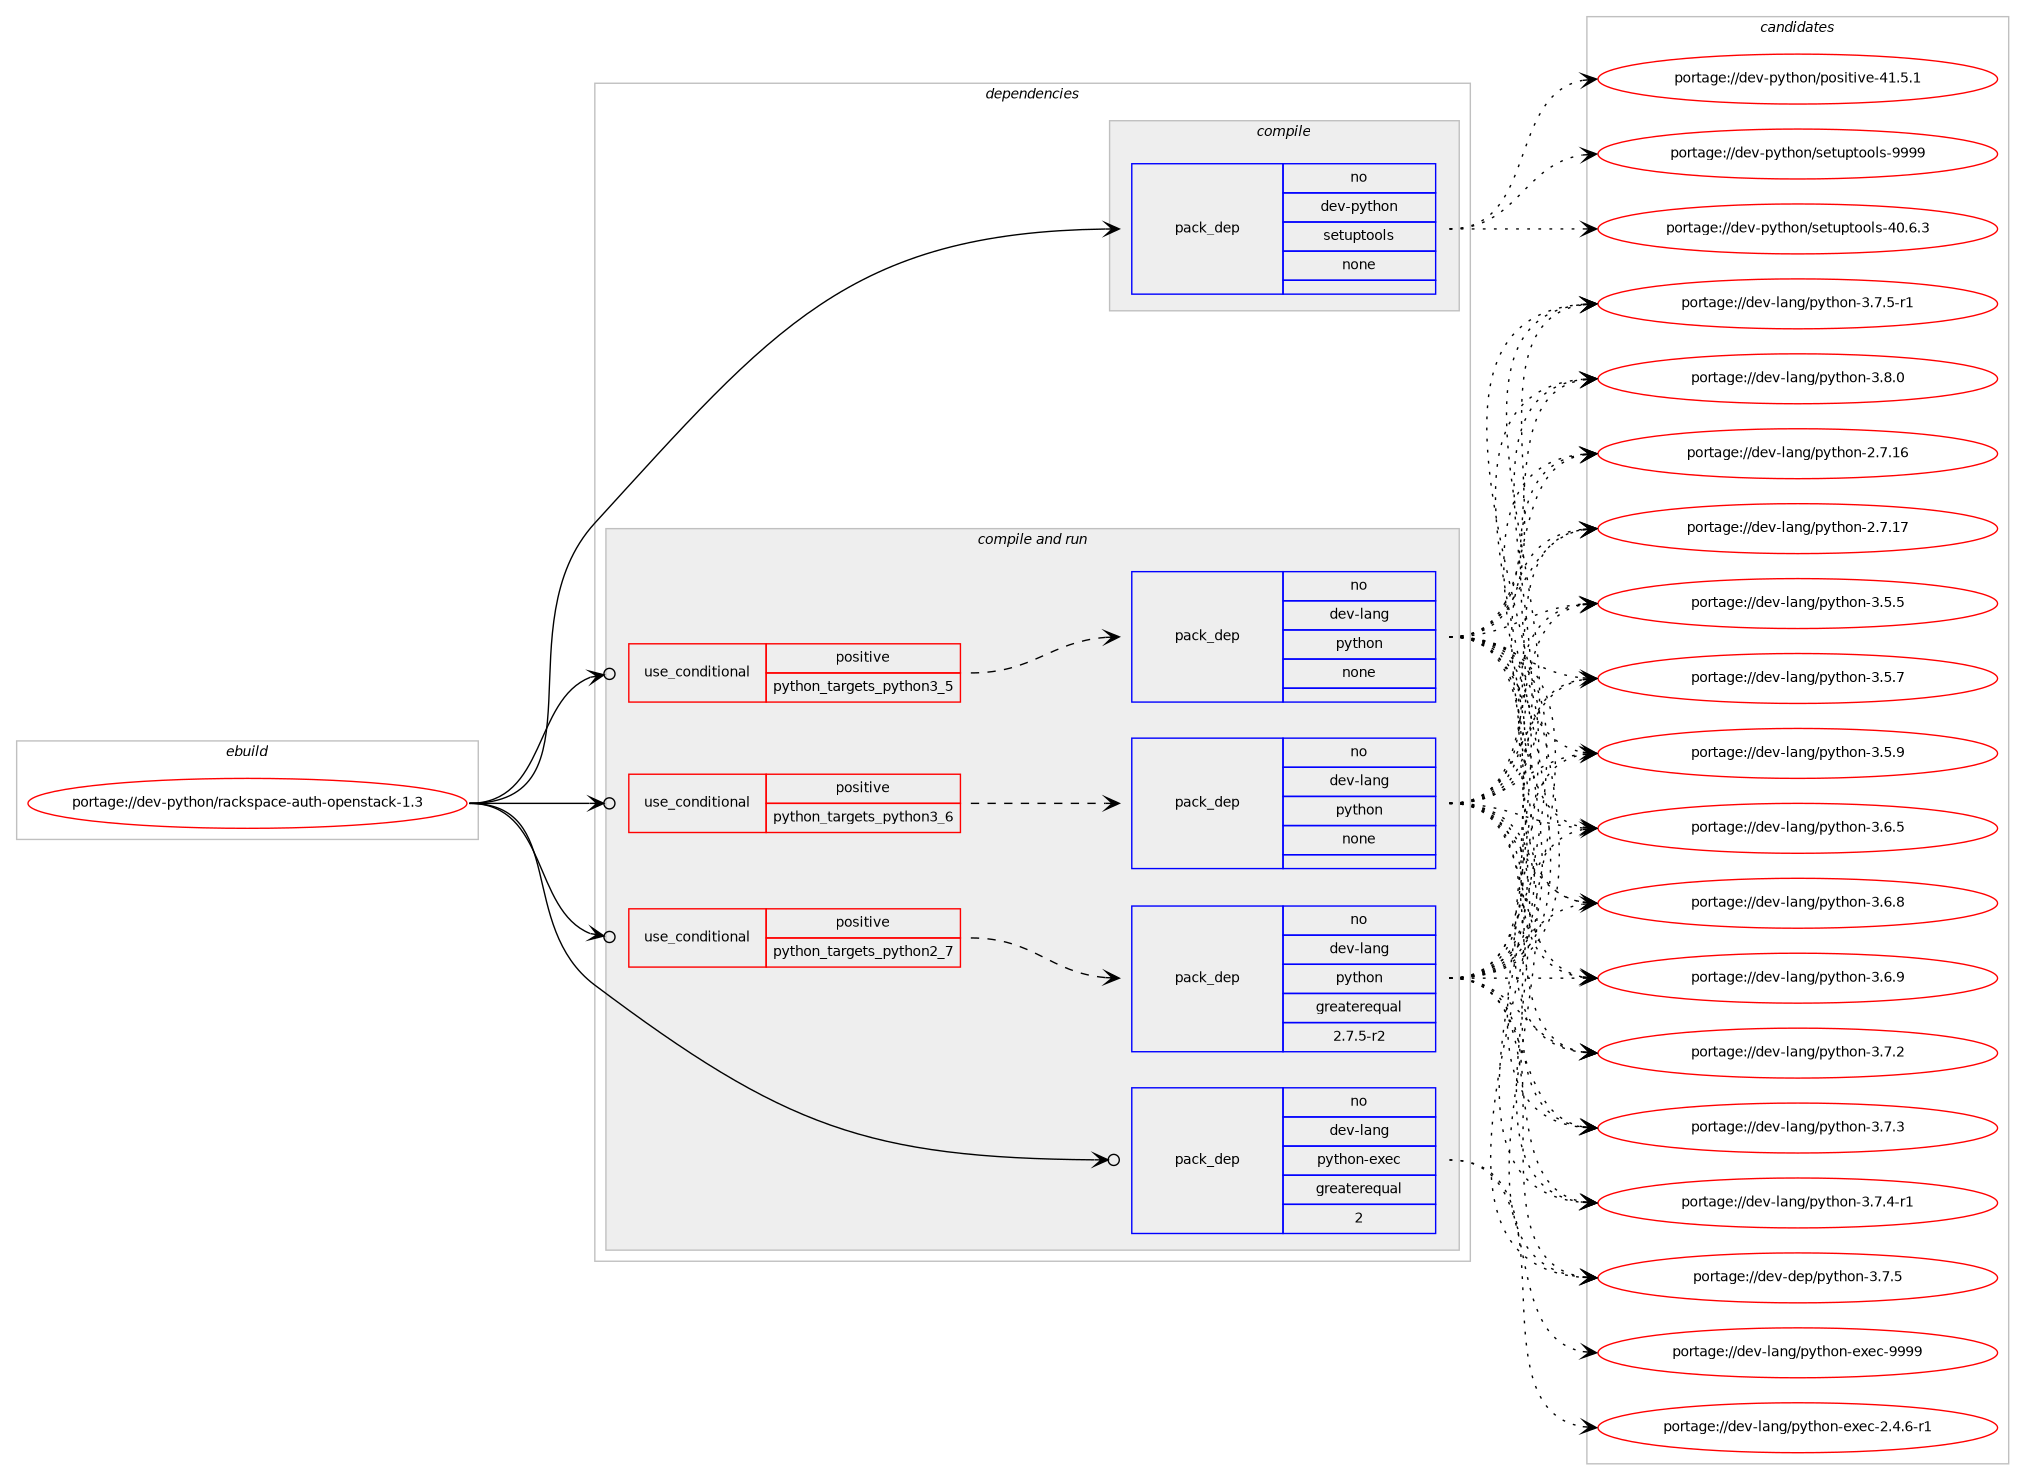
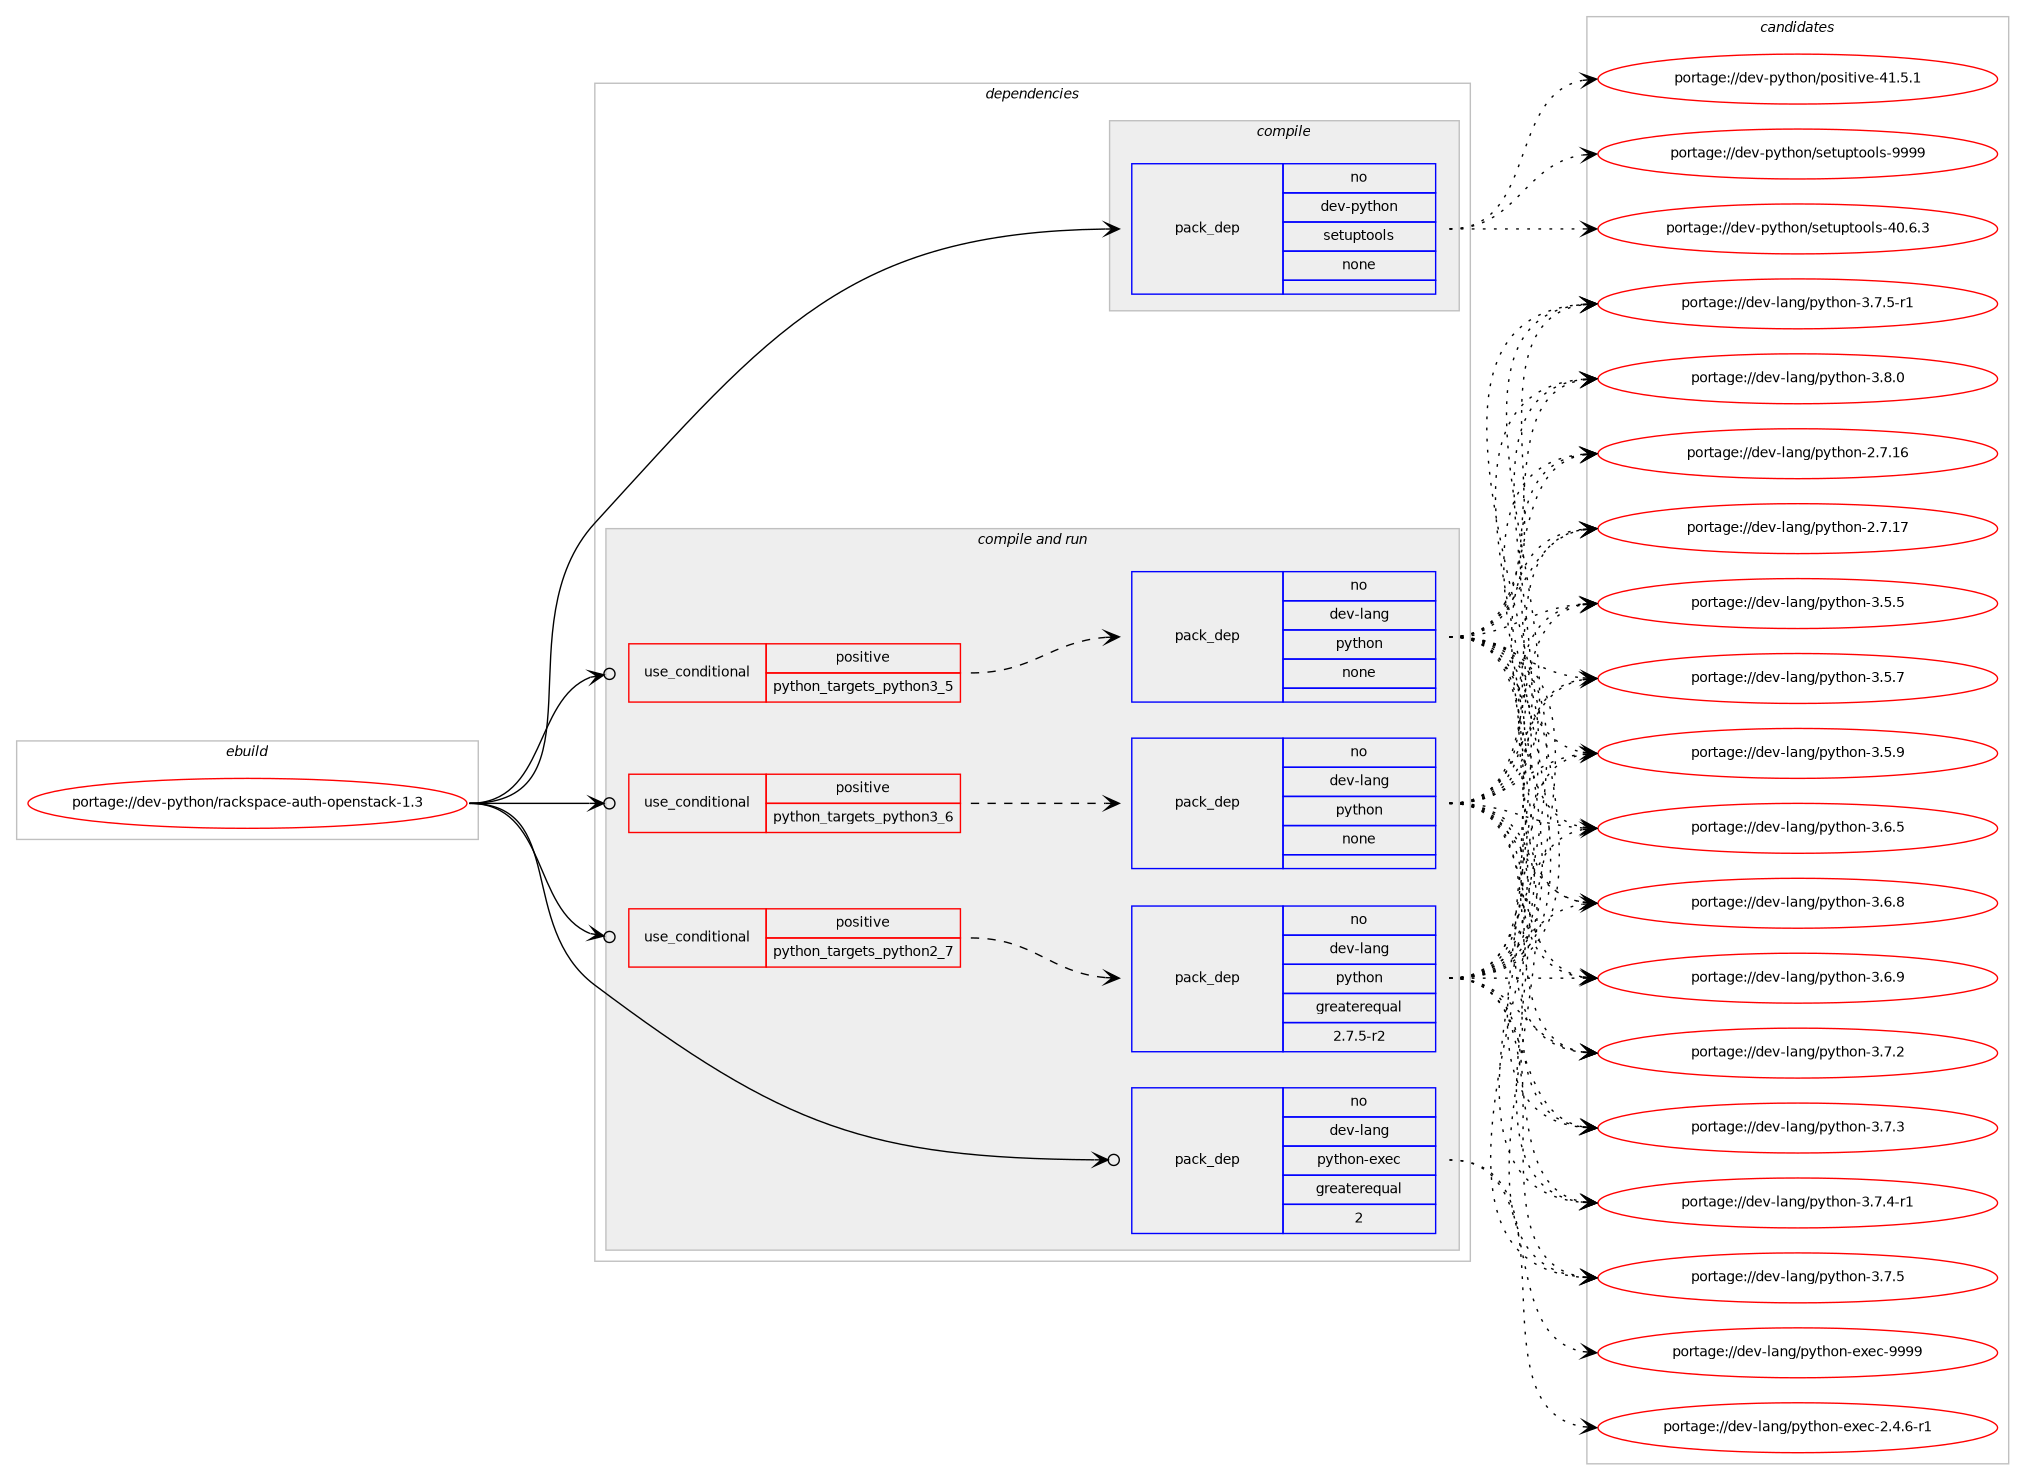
(1798, 1278) -> (1798, 1278)
